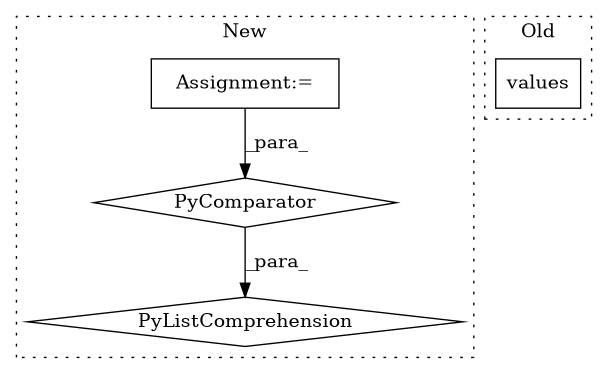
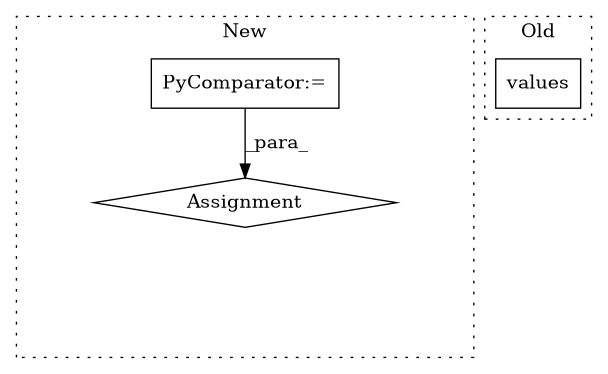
(245, 84) -> (245, 84)
(245, 203) -> (245, 203)
(245, 322) -> none
